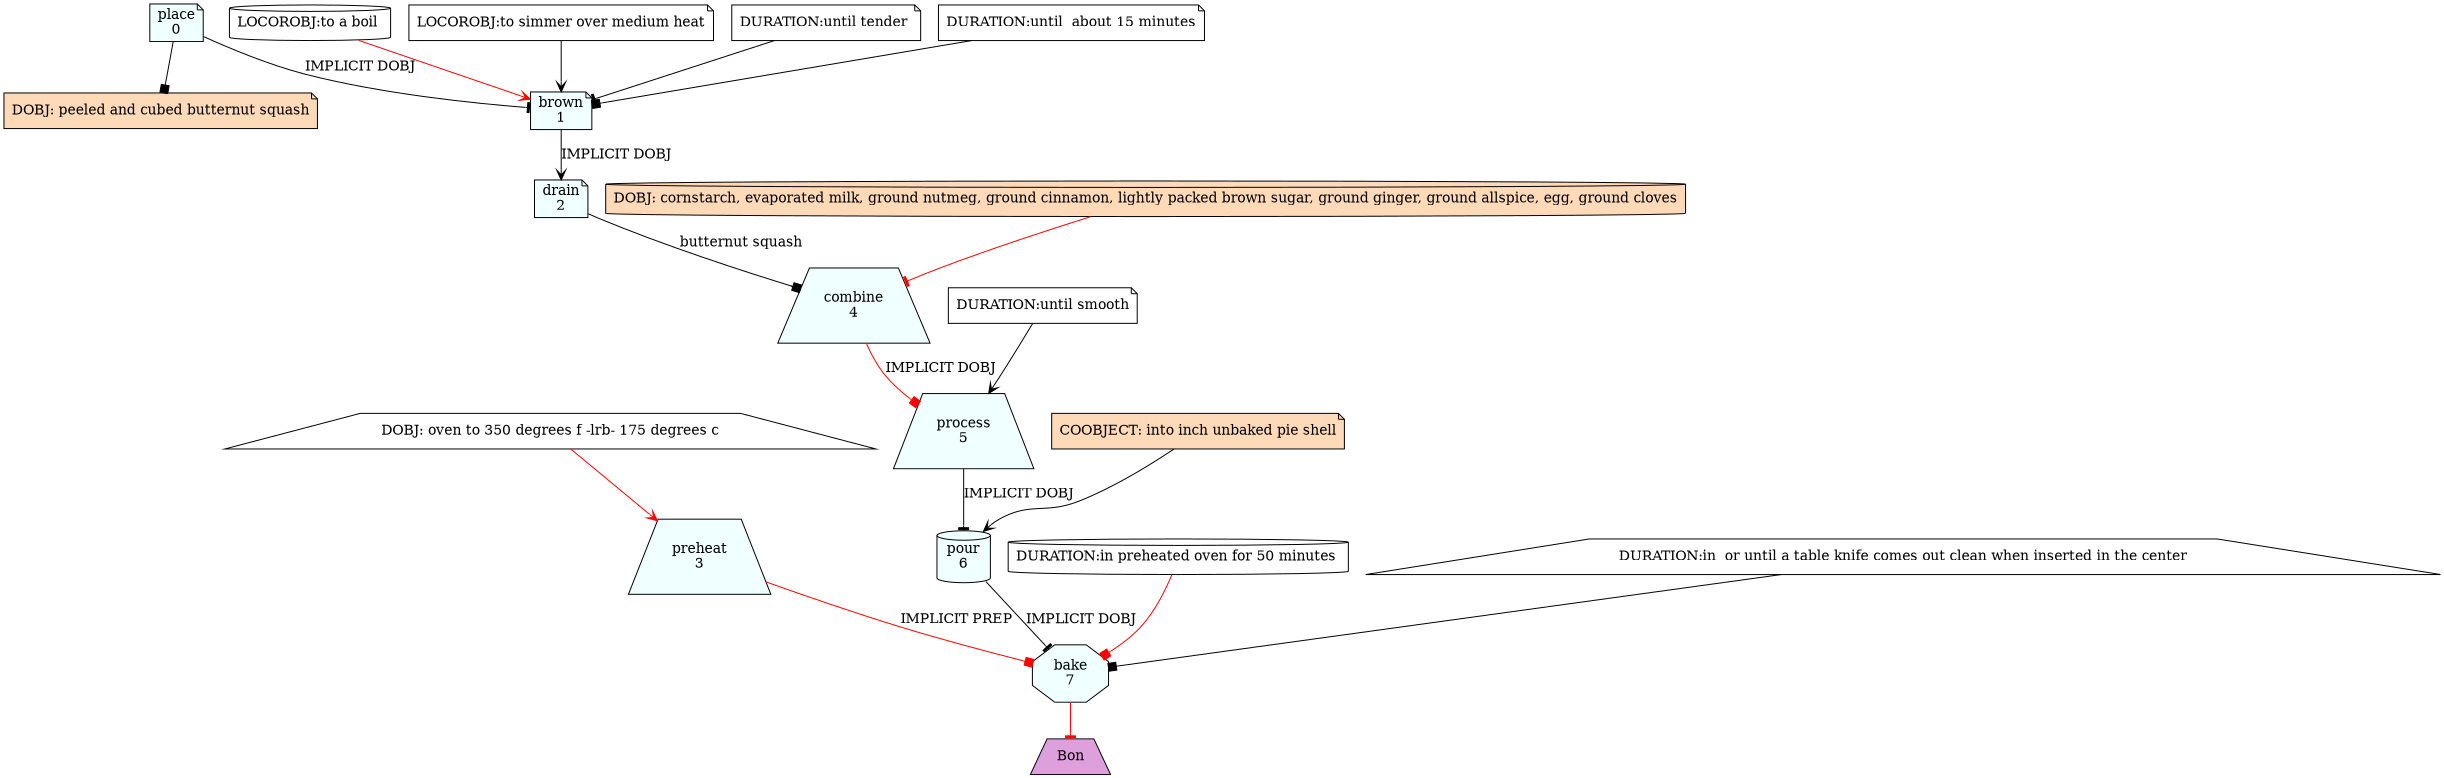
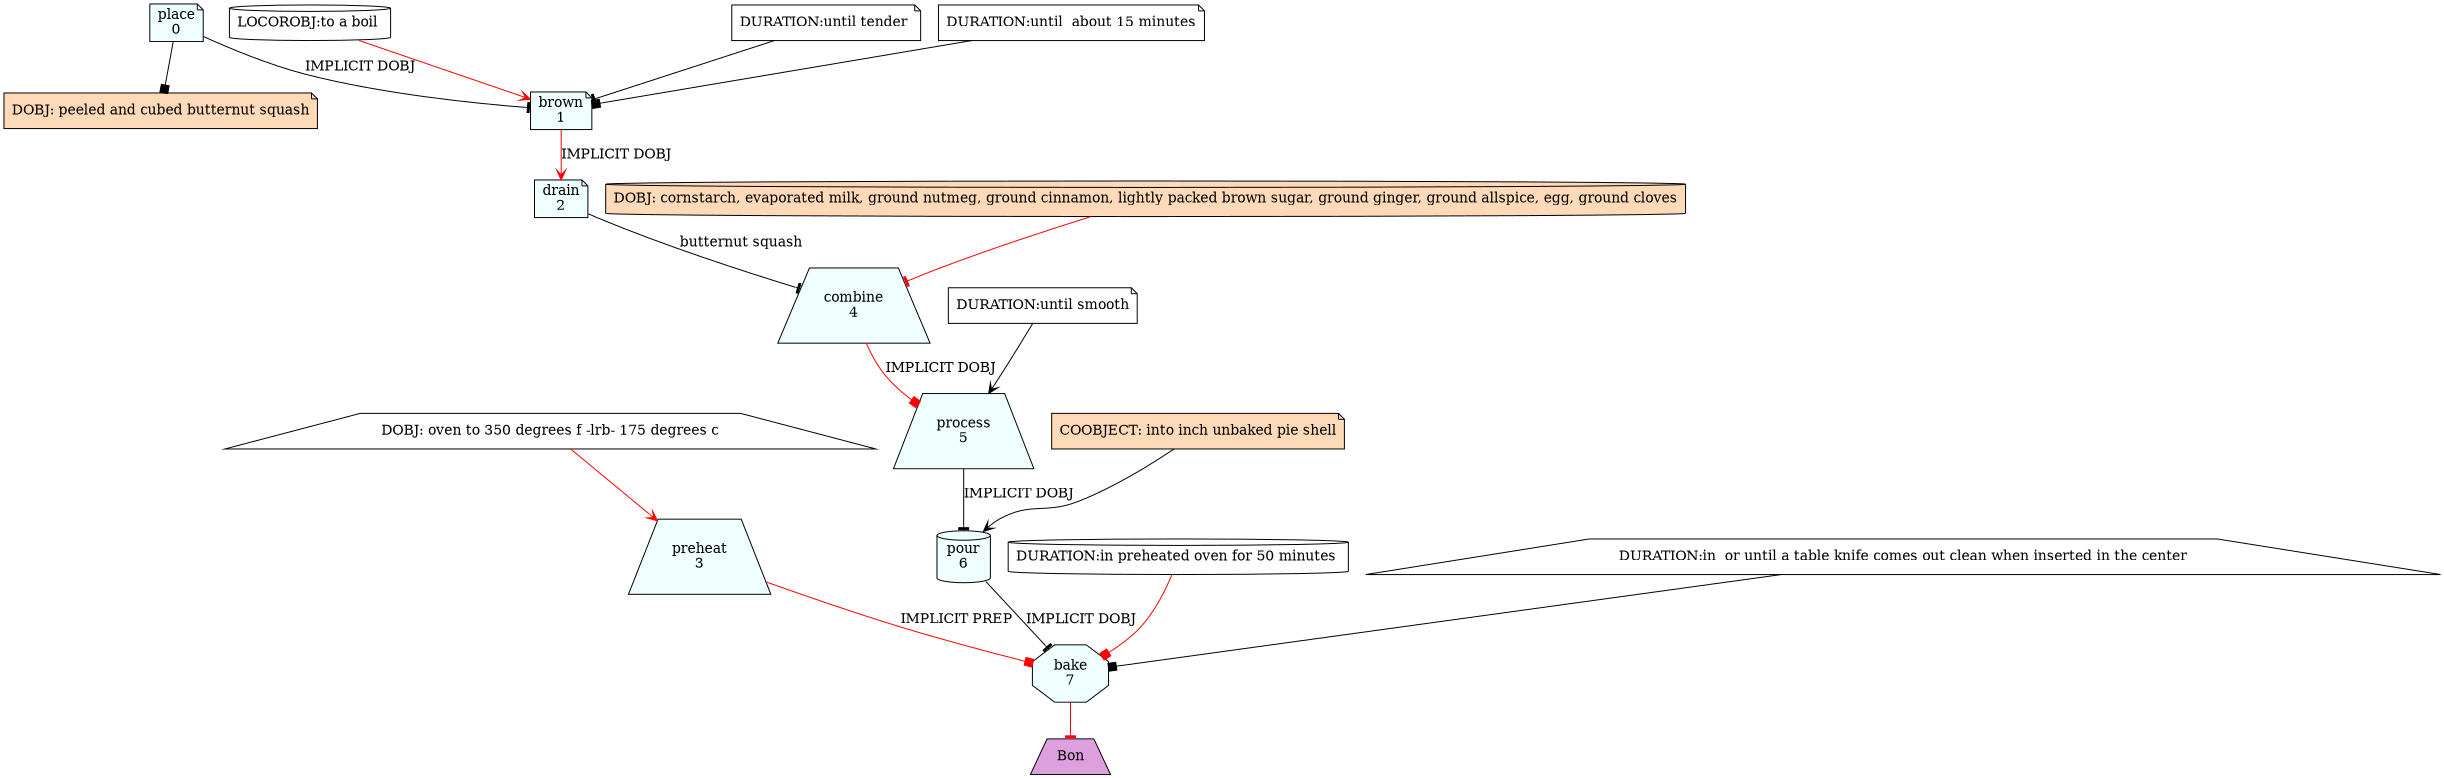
(561, 23) -> none
(561, 150) -> (561, 150)
(691, 253) -> (691, 253)
